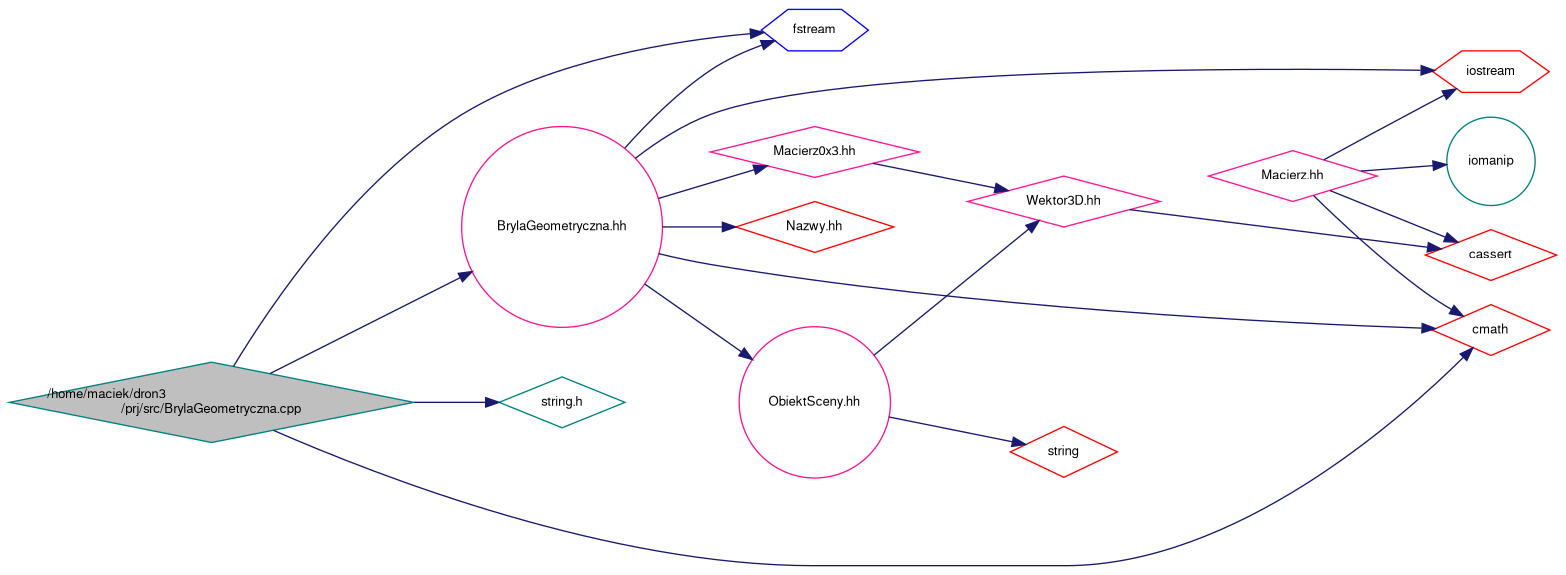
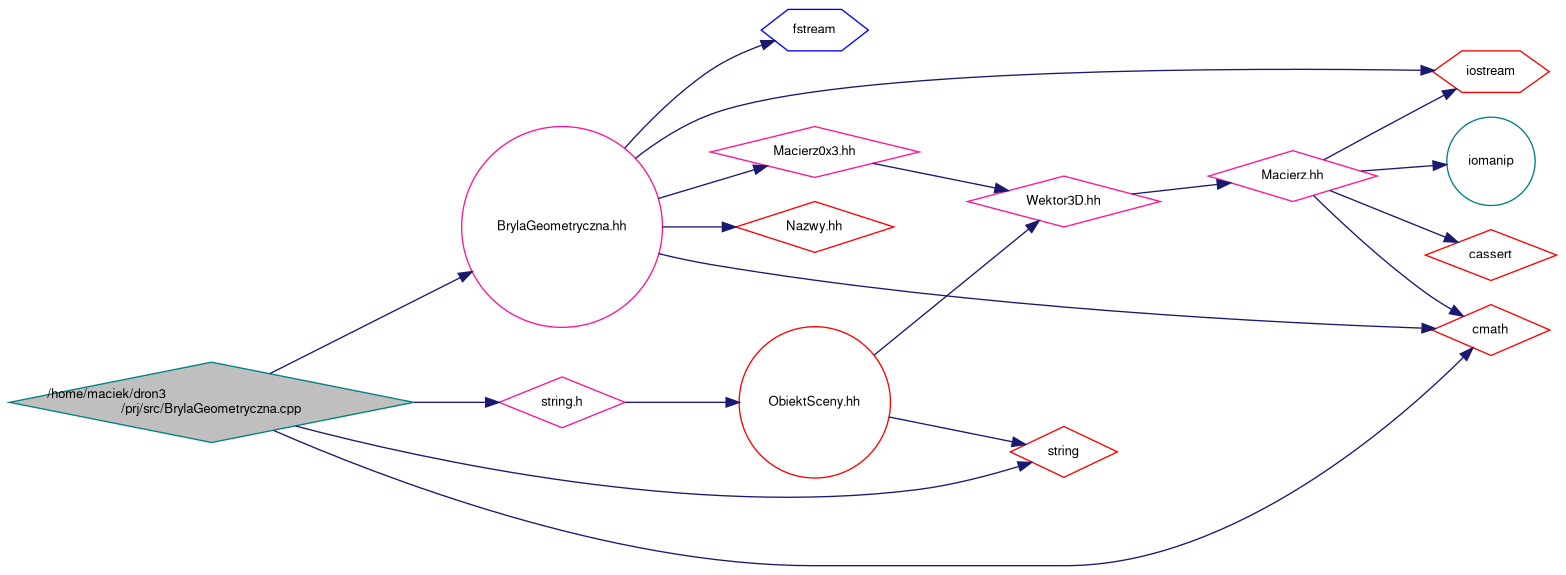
(445, 126) -> (656, 491)
(1279, 228) -> (1174, 189)
(693, 318) -> (676, 402)
(562, 402) -> (562, 402)
(815, 402) -> (815, 402)
